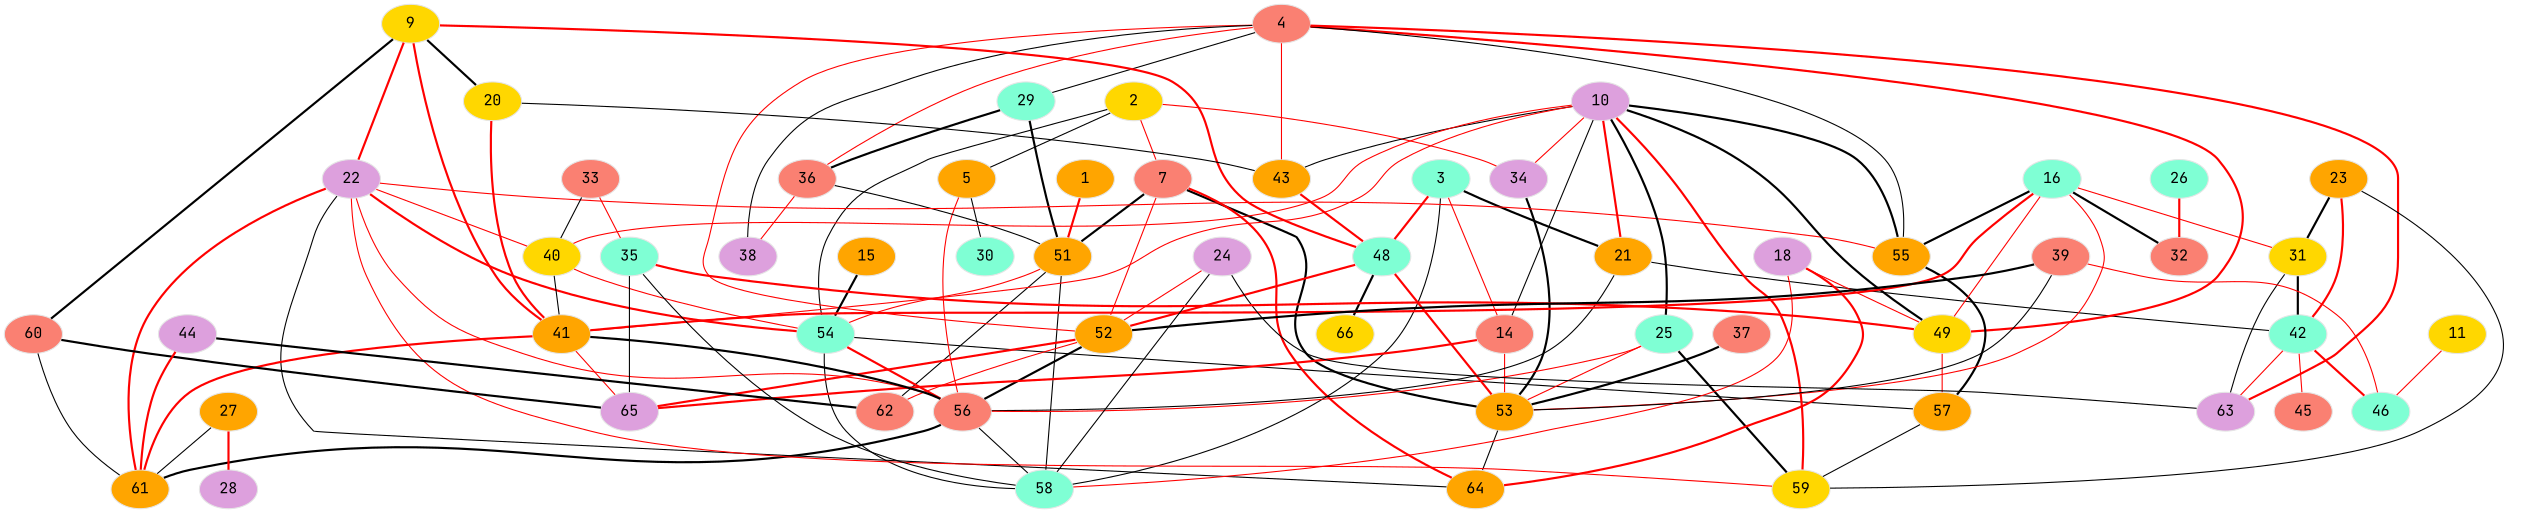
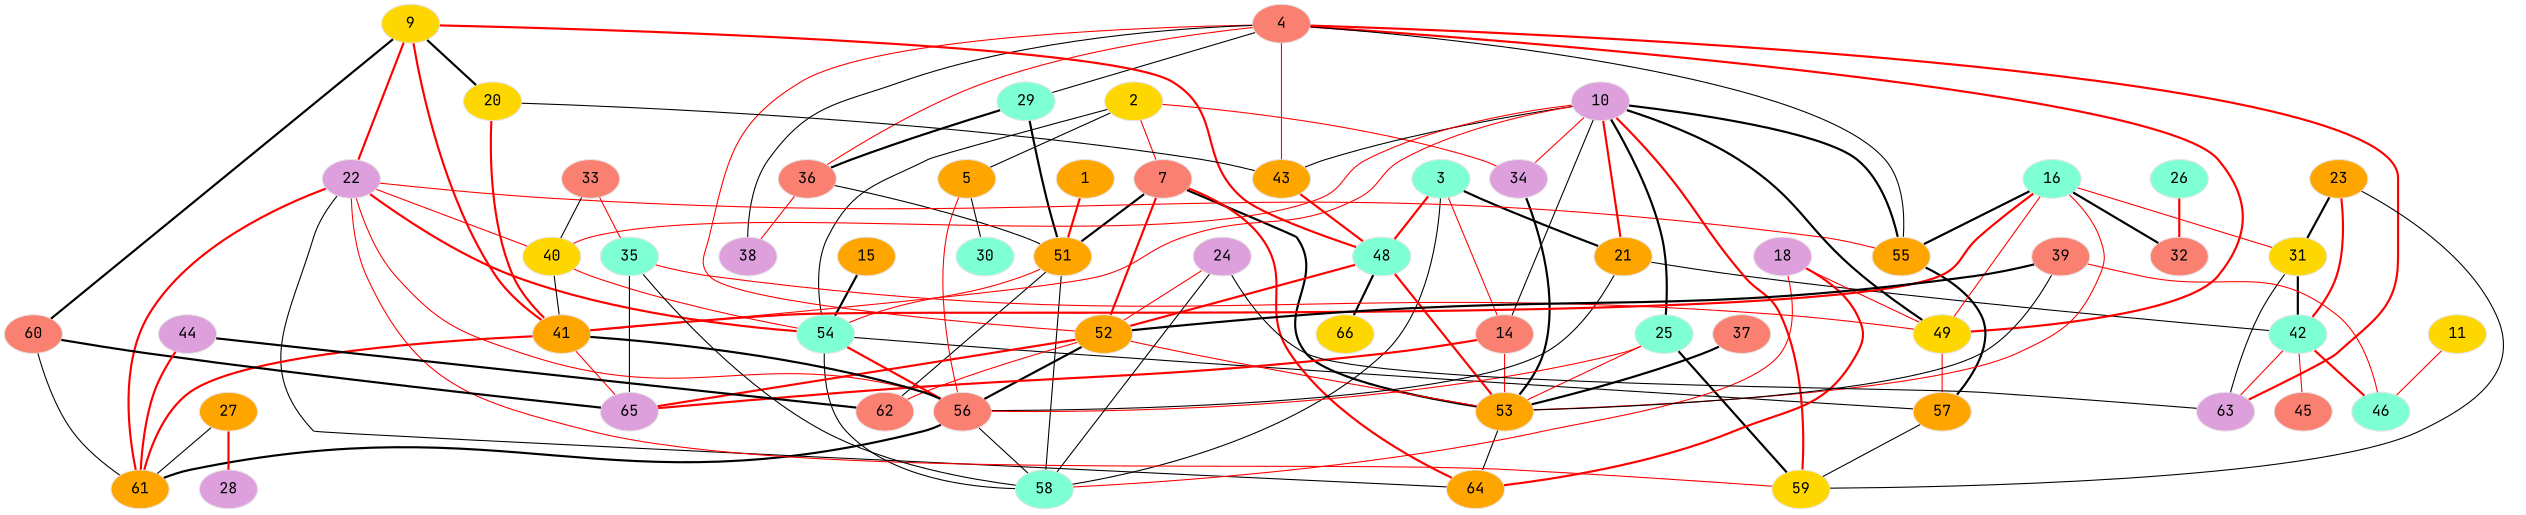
(1134, 253) -> (1134, 253)
(1284, 305) -> (1284, 305)
none -> (1321, 378)
